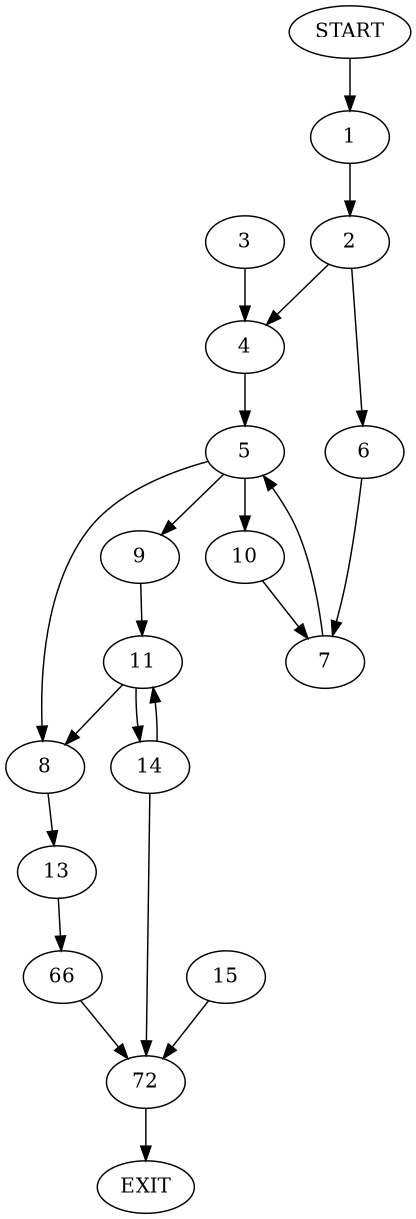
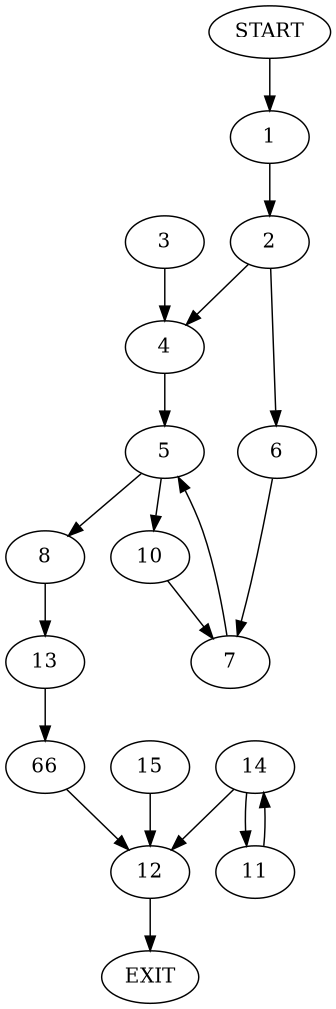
(140, 557) -> none
(99, 709) -> none
(146, 1082) -> (150, 872)
